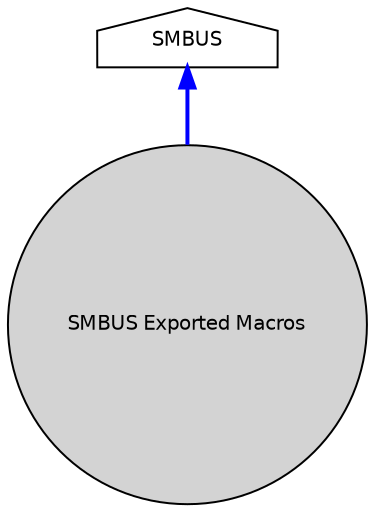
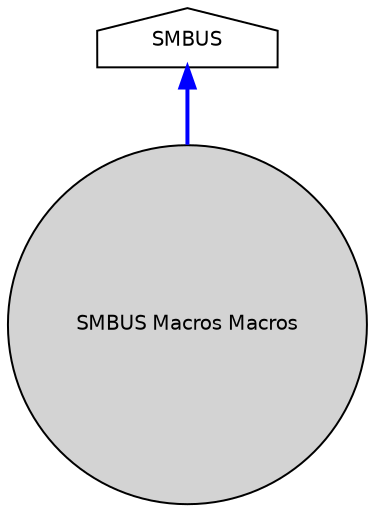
(187, 325) -> (187, 325)
